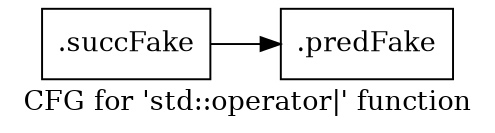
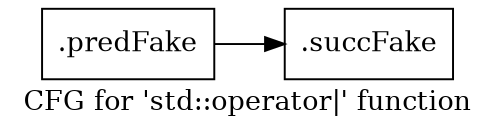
(236, 44) -> (240, 44)
